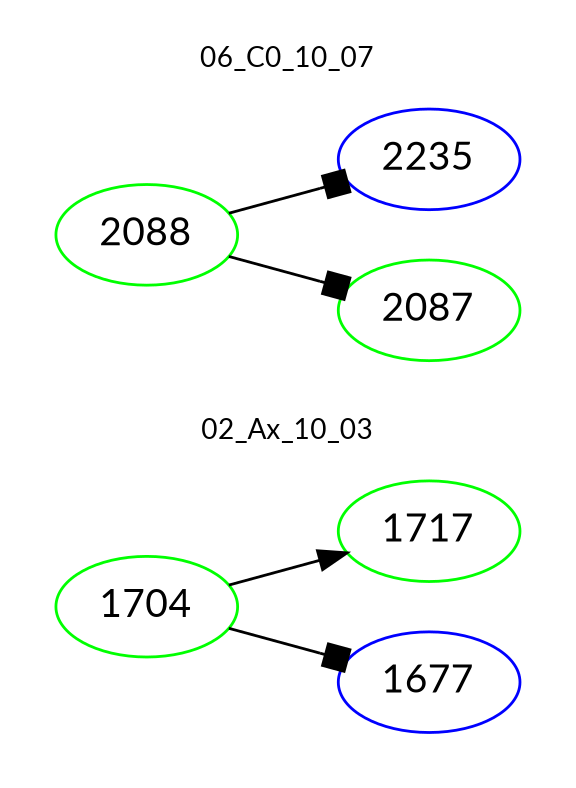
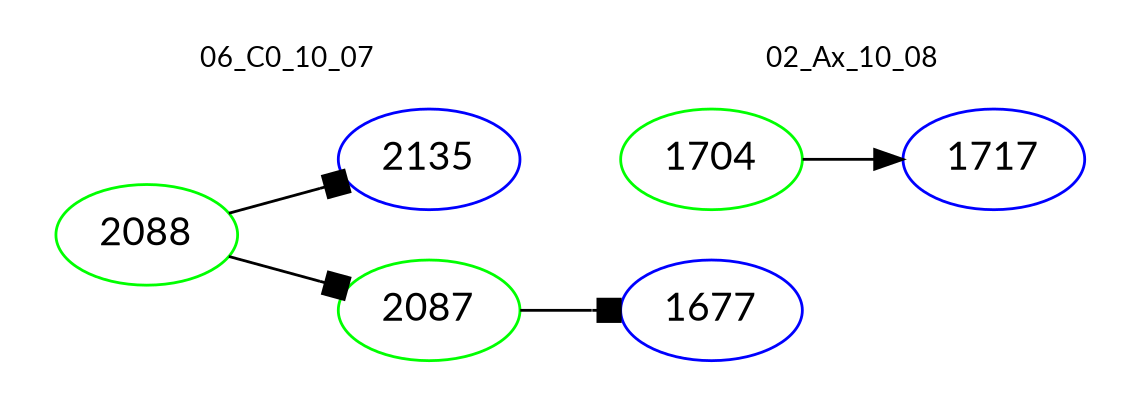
(429, 159) -> (429, 159)
(288, 432) -> (853, 60)
(429, 531) -> (994, 159)
(274, 641) -> (560, 310)
